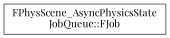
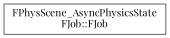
(85, 19) -> (85, 19)
